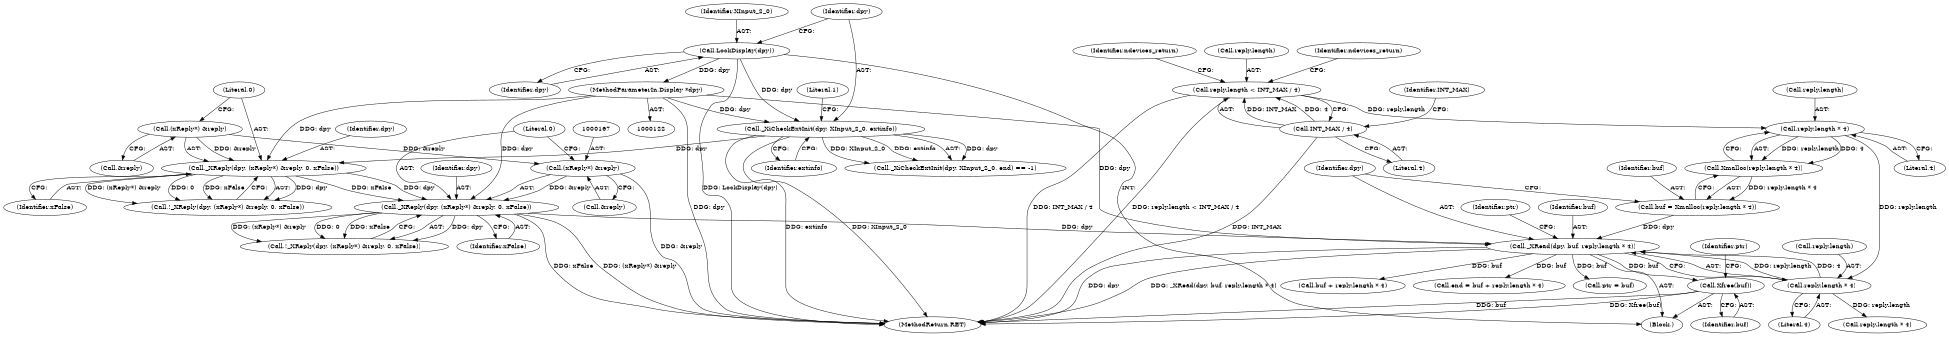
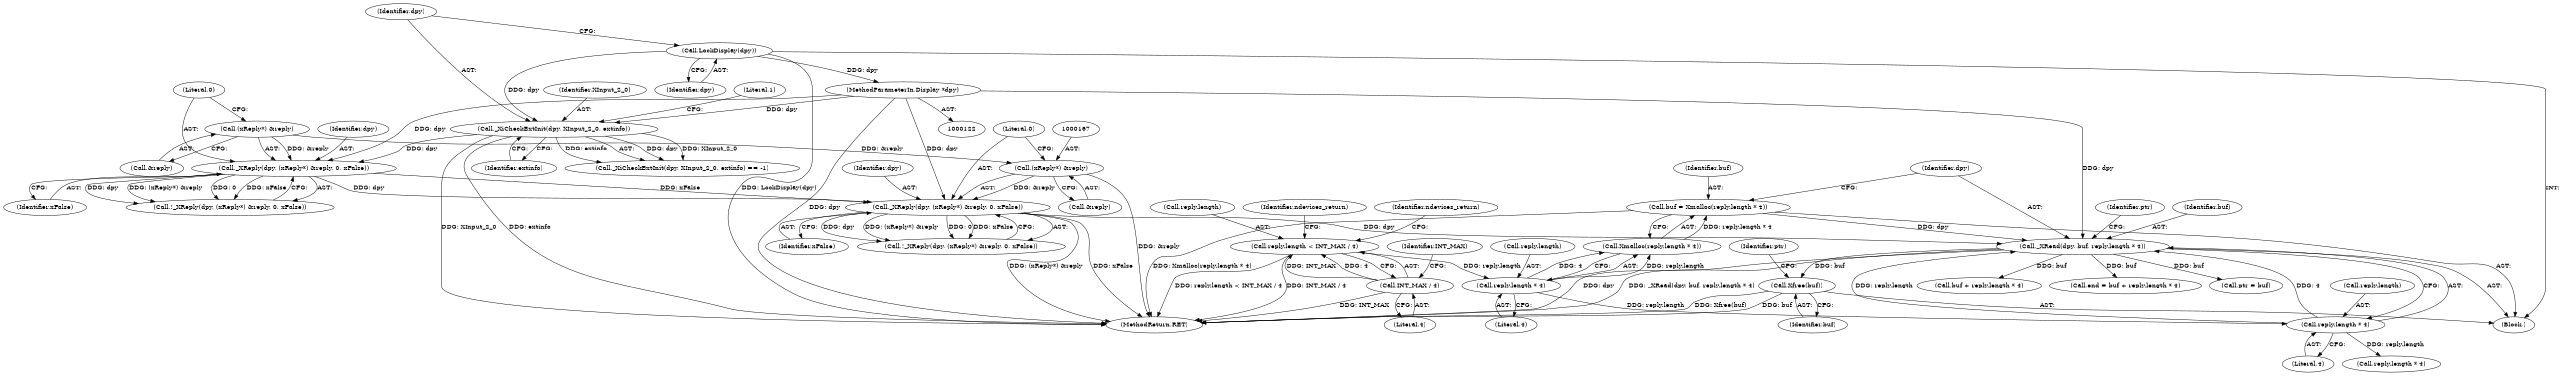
(737, 29) -> (576, 108)
(955, 168) -> (682, 168)
none -> (1364, 221)
none -> (2161, 234)
